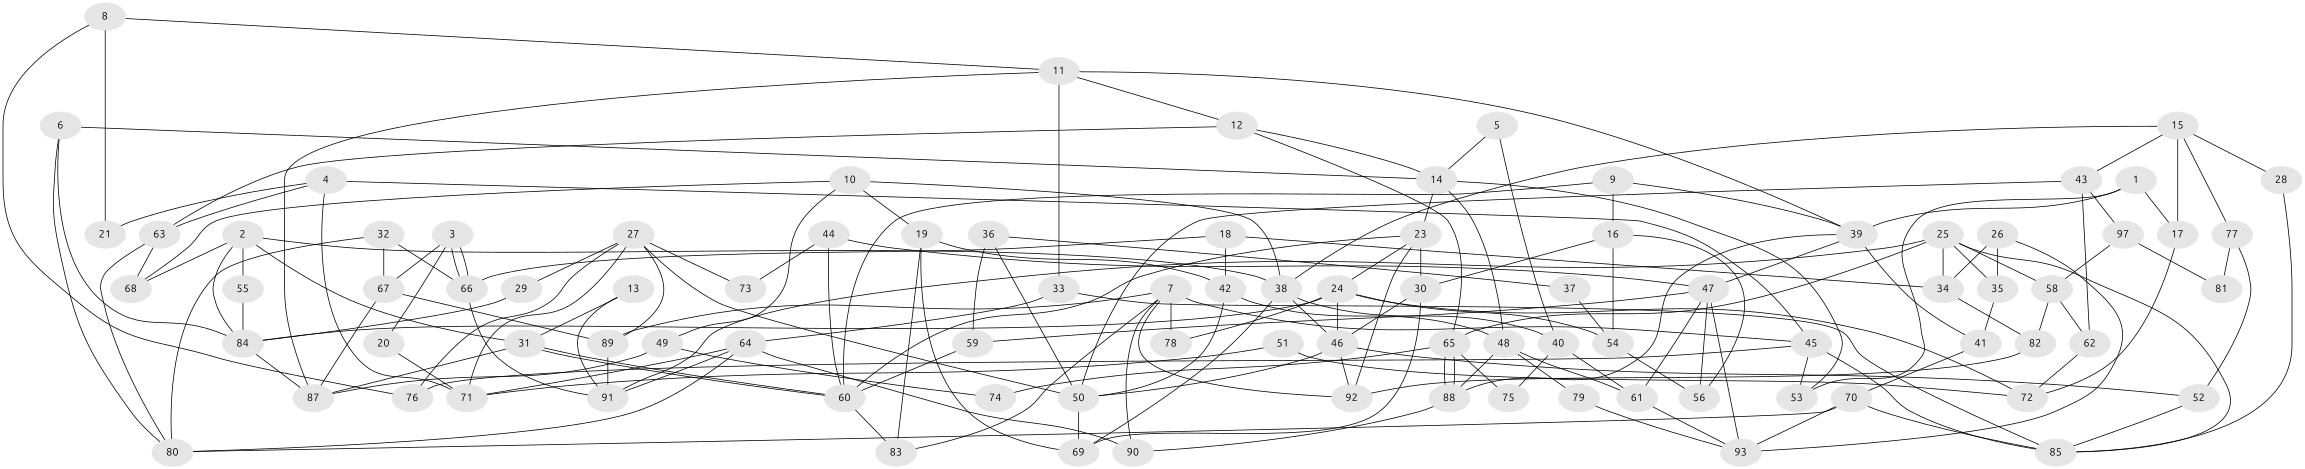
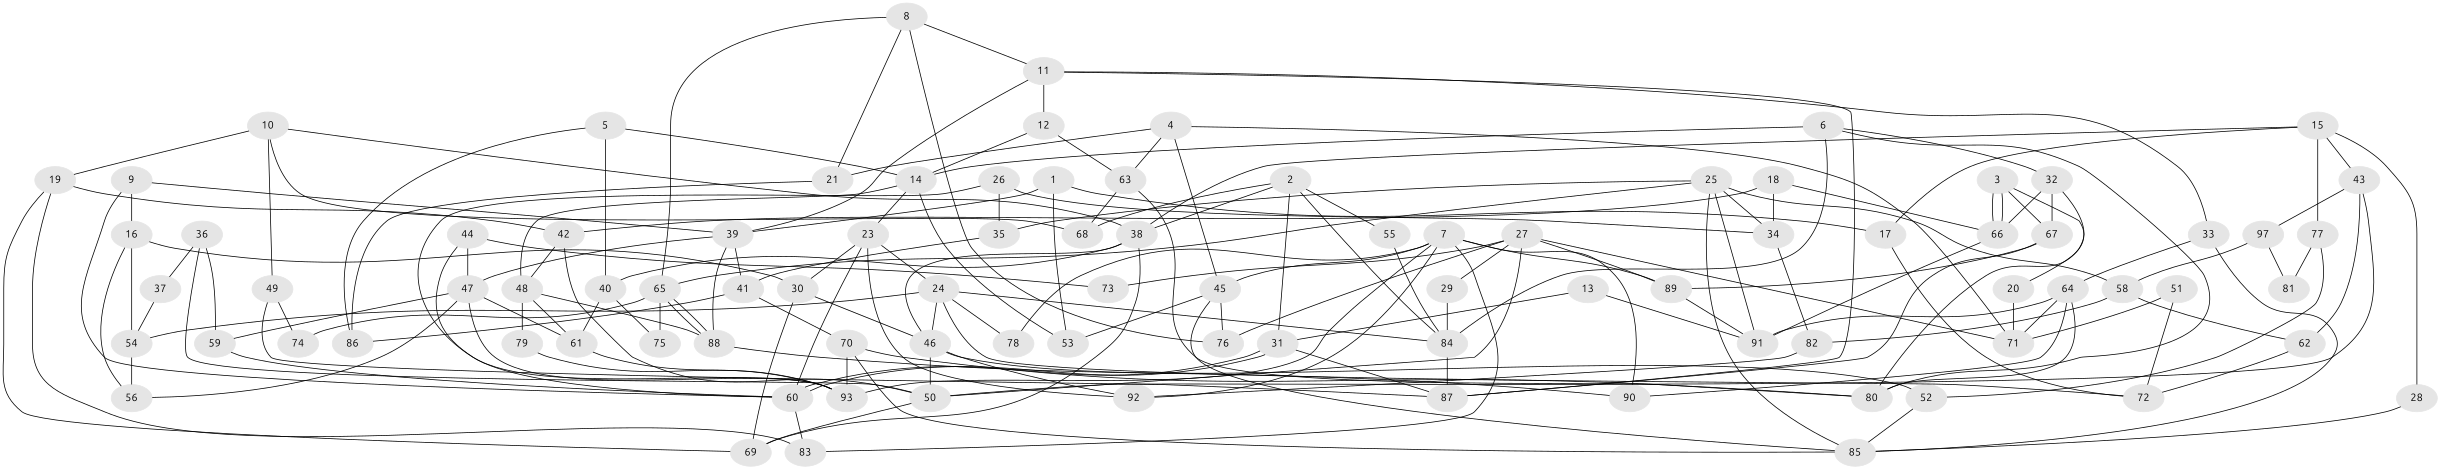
none -> (1965, 150)
(1390, 188) -> (692, 74)
none -> (353, 344)
none -> (1277, 366)
